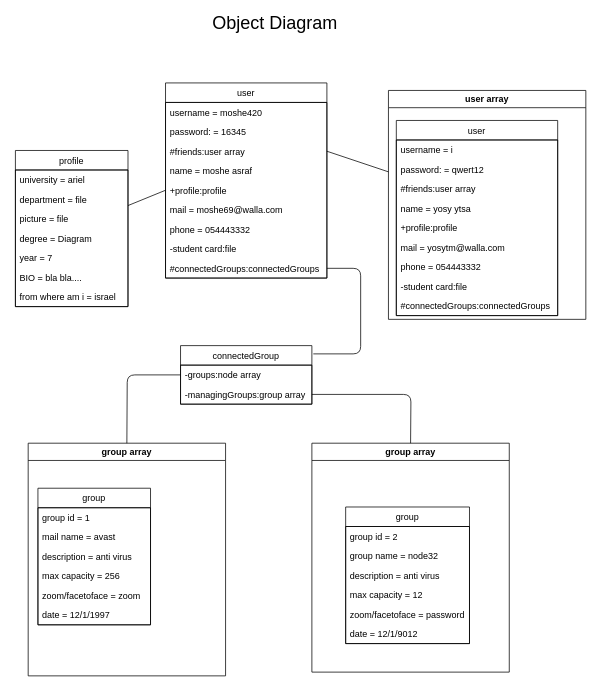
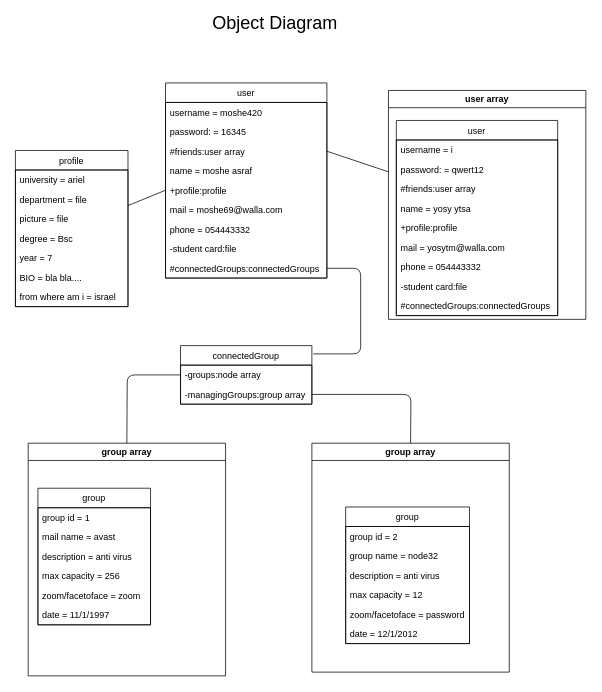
(56, 239) -> (47, 239)
(80, 615) -> (80, 615)
(387, 634) -> (387, 634)
